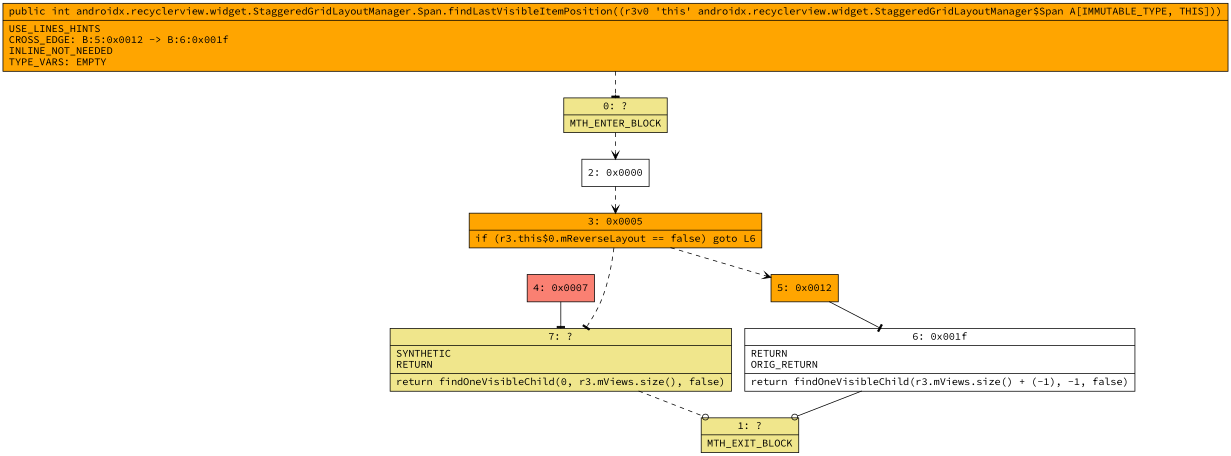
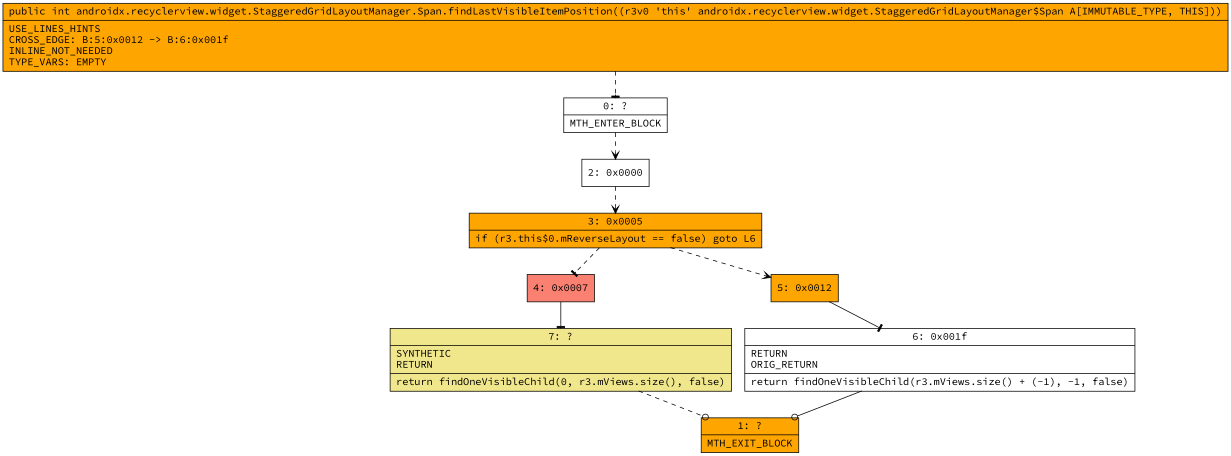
(615, 115) -> (615, 115)
(606, 288) -> (588, 260)
(750, 435) -> (750, 435)
